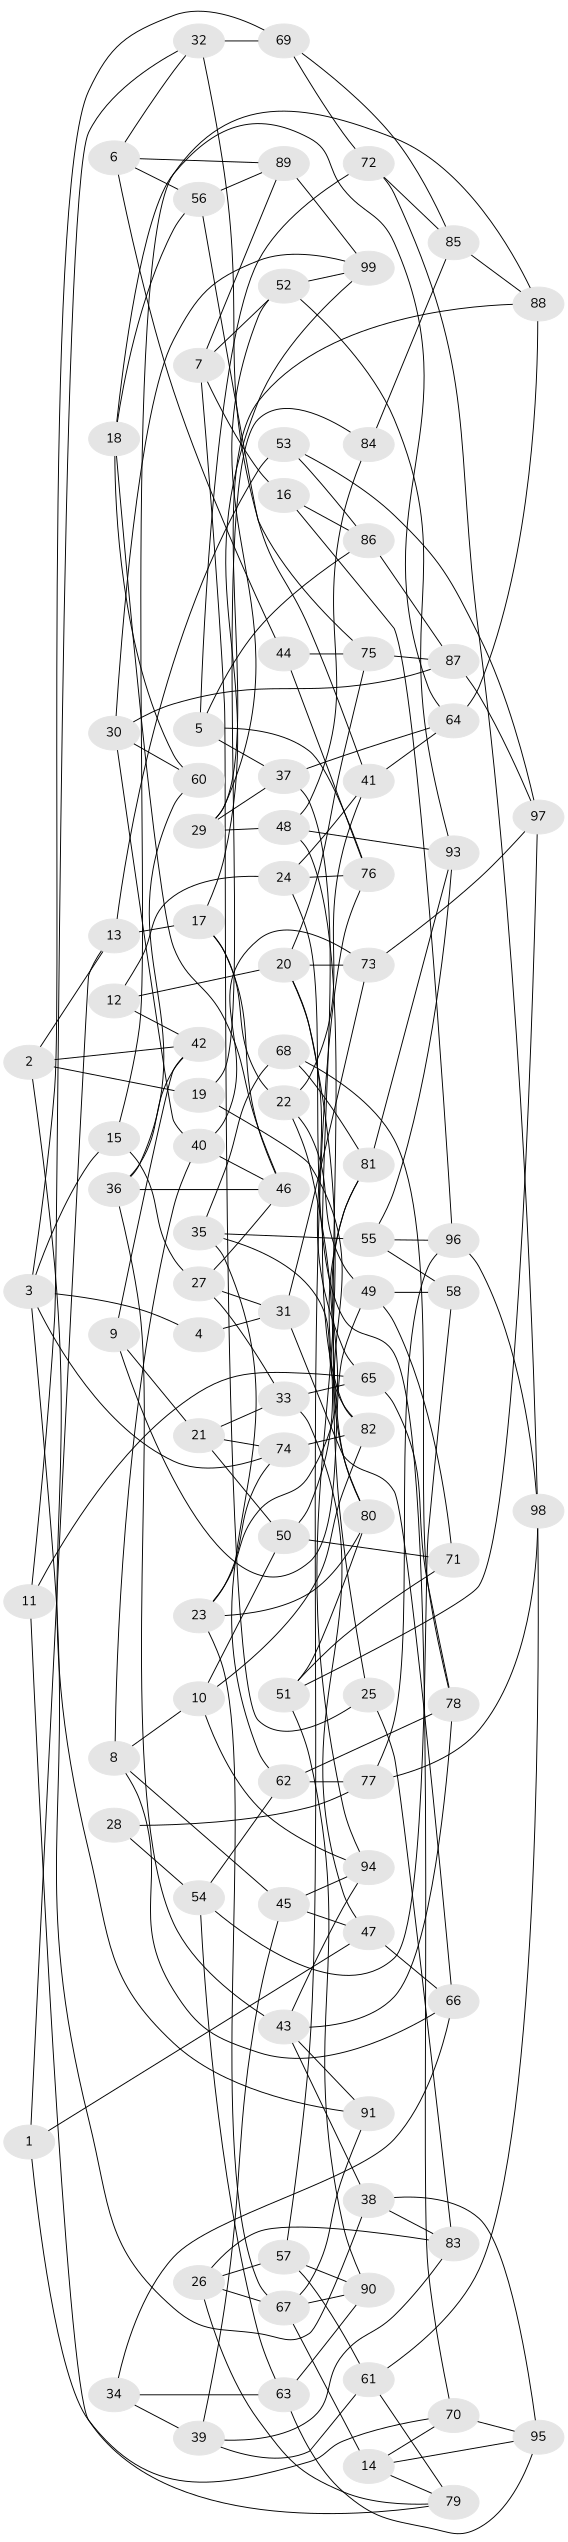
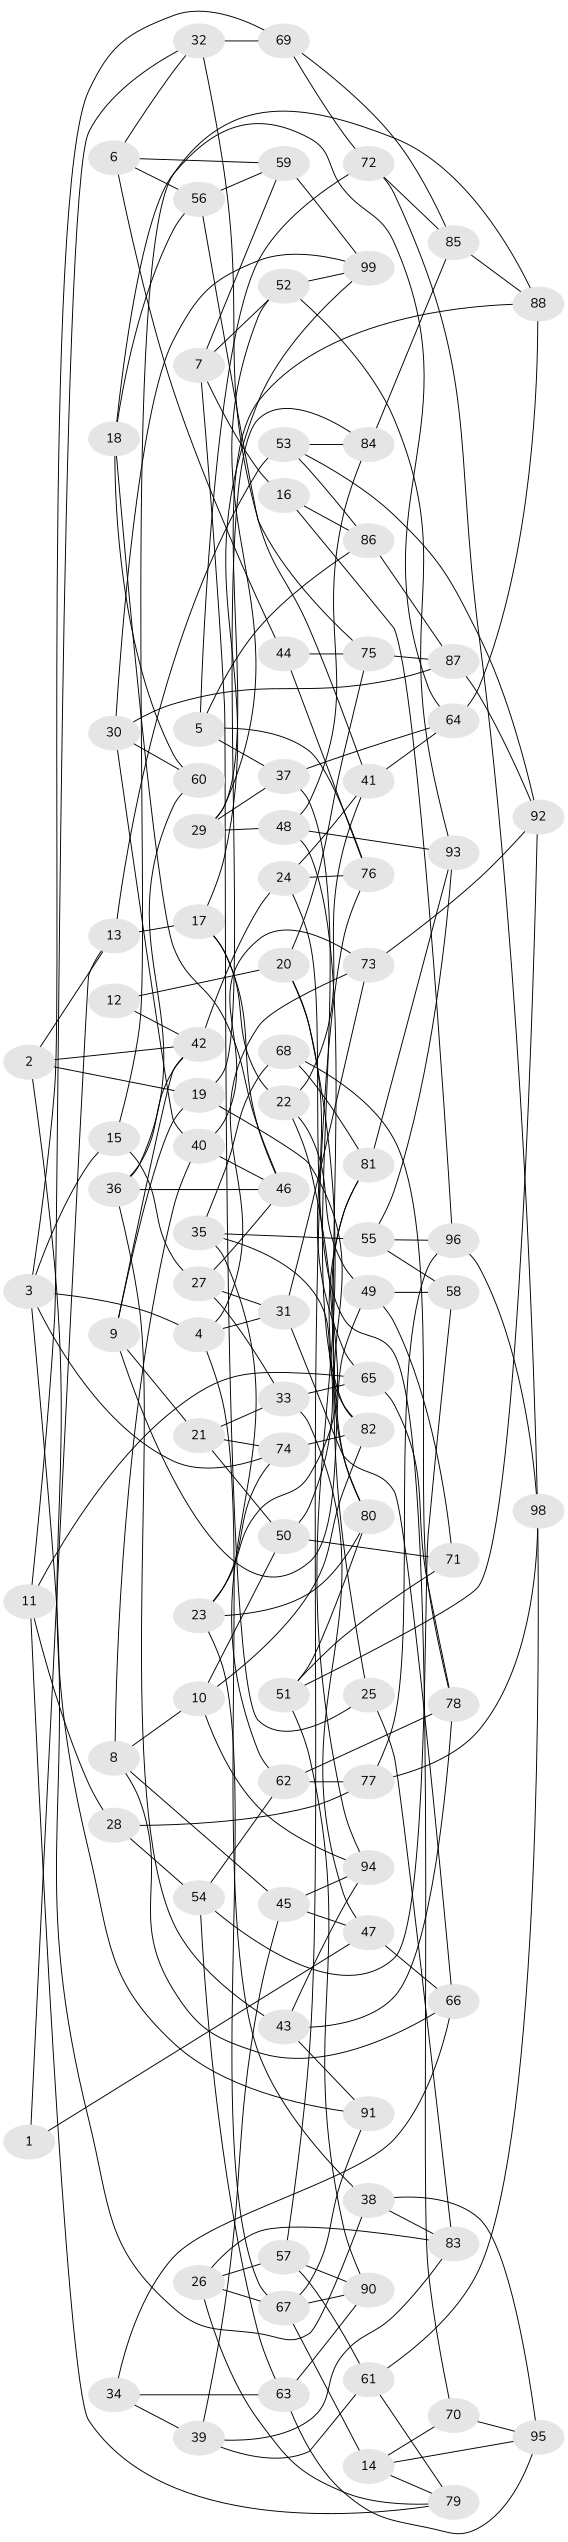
(284, 164) -> (284, 164)
none -> (326, 445)
(538, 817) -> (538, 817)
(172, 898) -> (241, 941)
(324, 965) -> (237, 1174)
none -> (157, 1163)
none -> (75, 1750)
(319, 2100) -> (233, 1697)
(168, 2477) -> none
